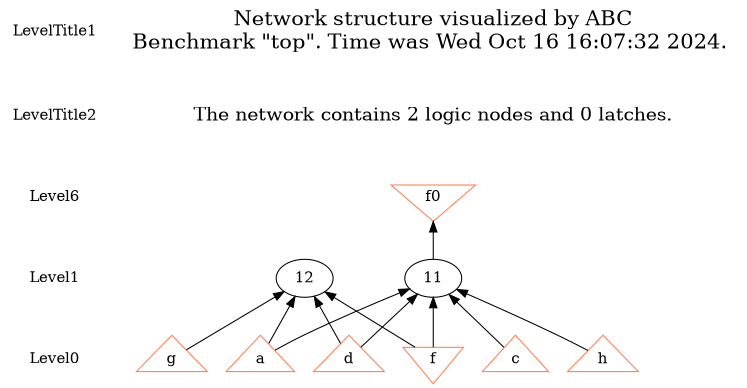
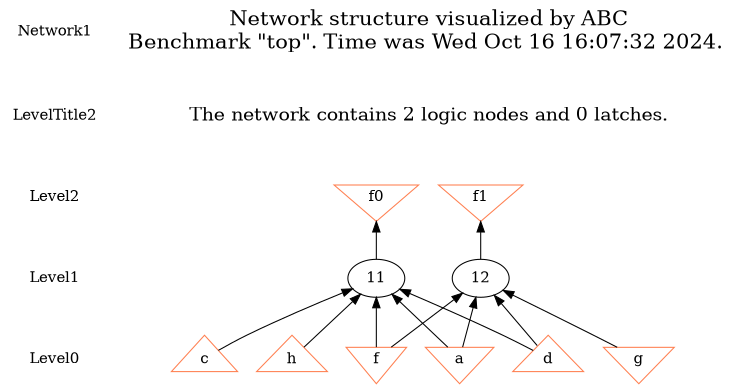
(55, 32) -> (55, 32)
(55, 197) -> (55, 197)
none -> (481, 197)
(172, 359) -> (639, 359)
(260, 359) -> (460, 359)
